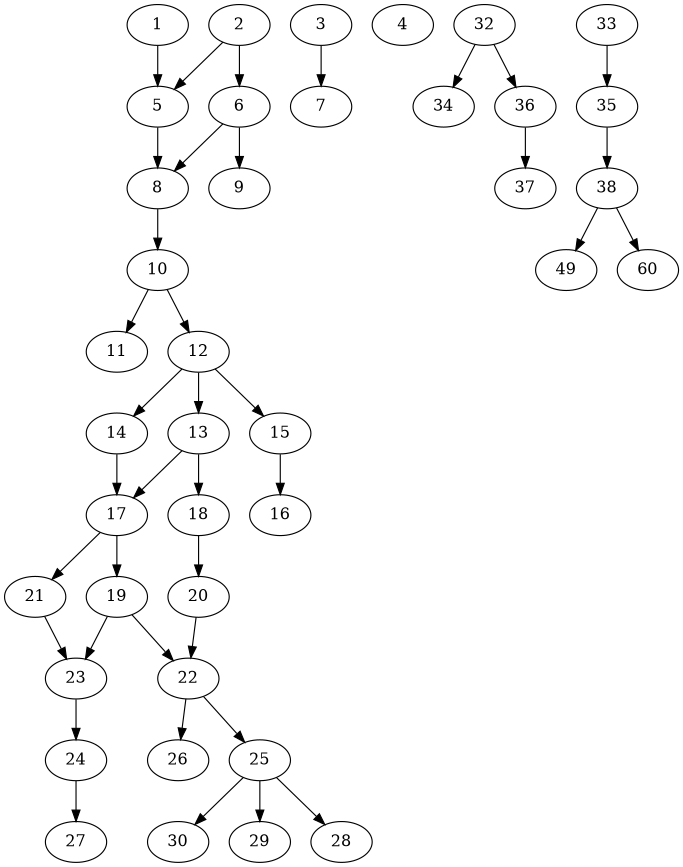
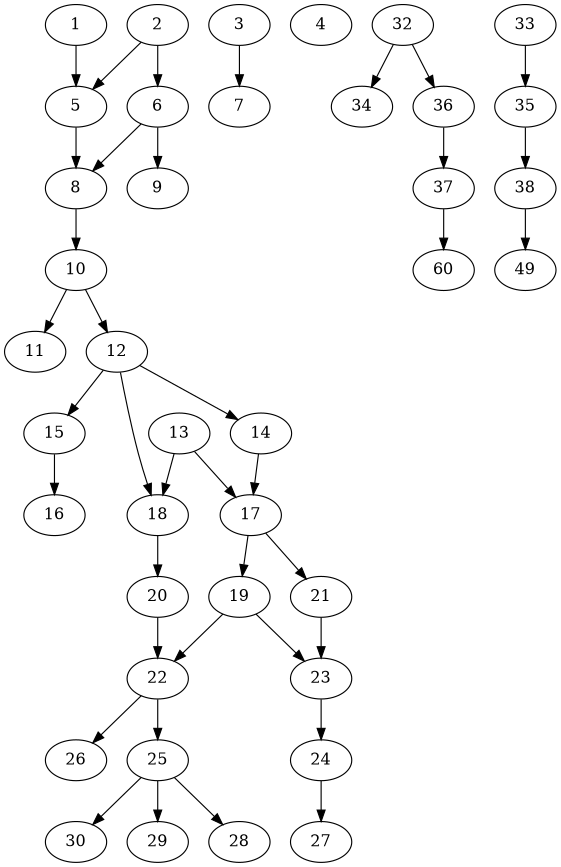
(625, 224) -> (444, 224)
(199, 387) -> (132, 429)
